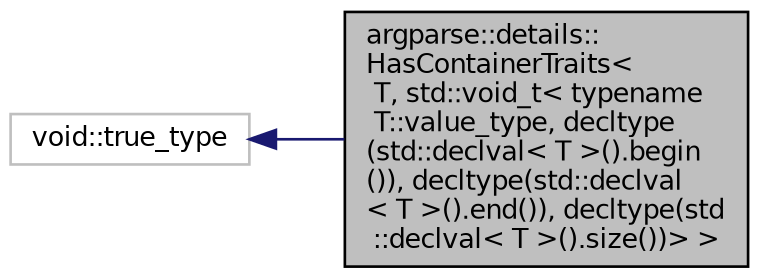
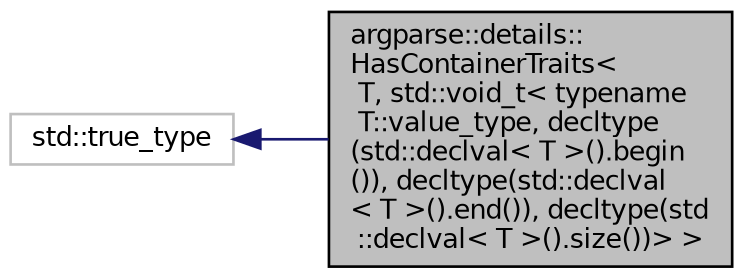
(130, 139) -> (122, 139)
